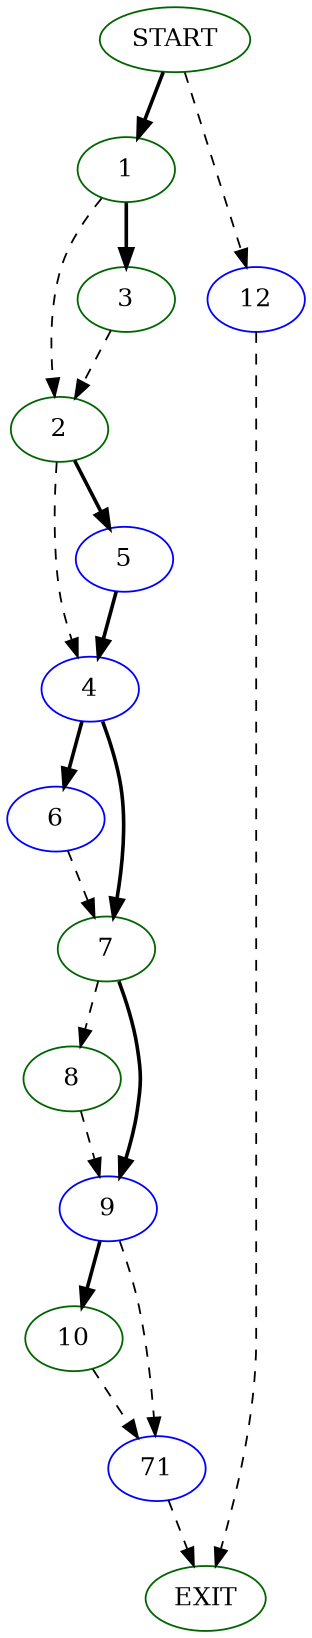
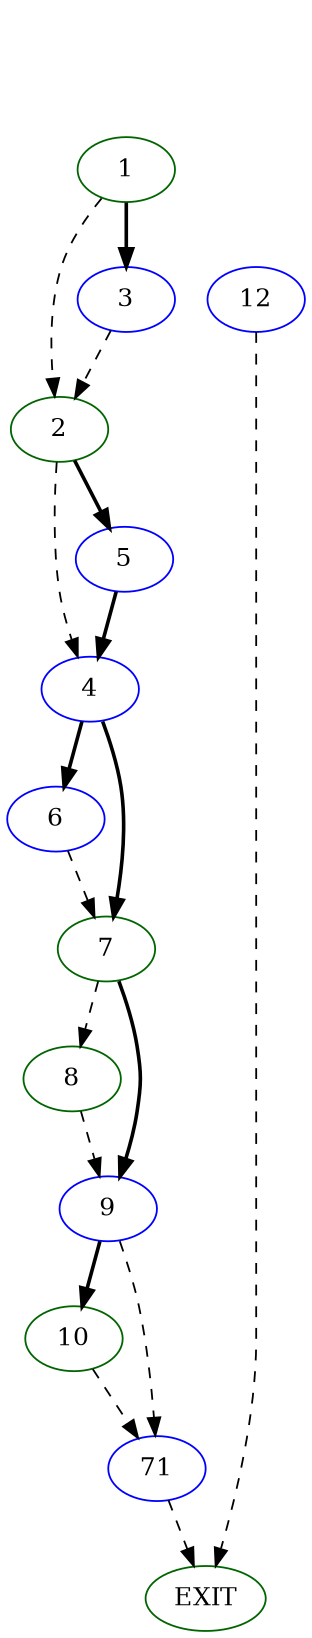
(175, 40) -> none
(126, 299) -> (126, 299)
